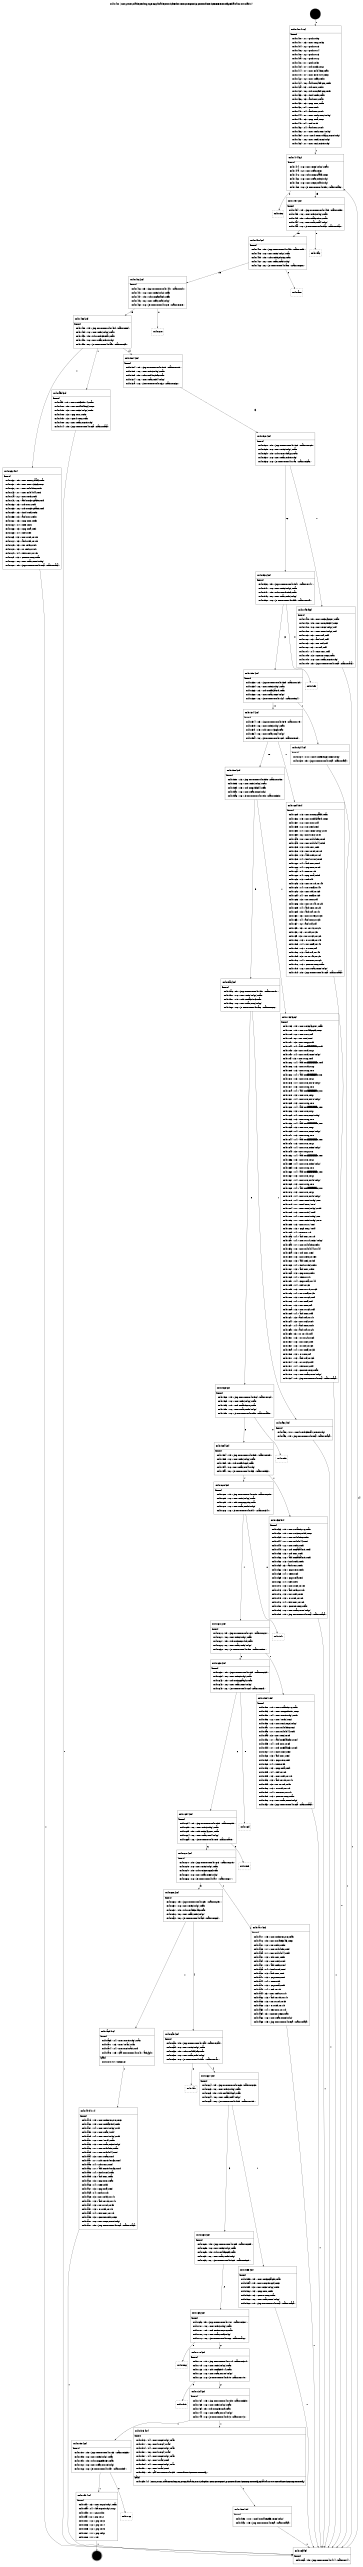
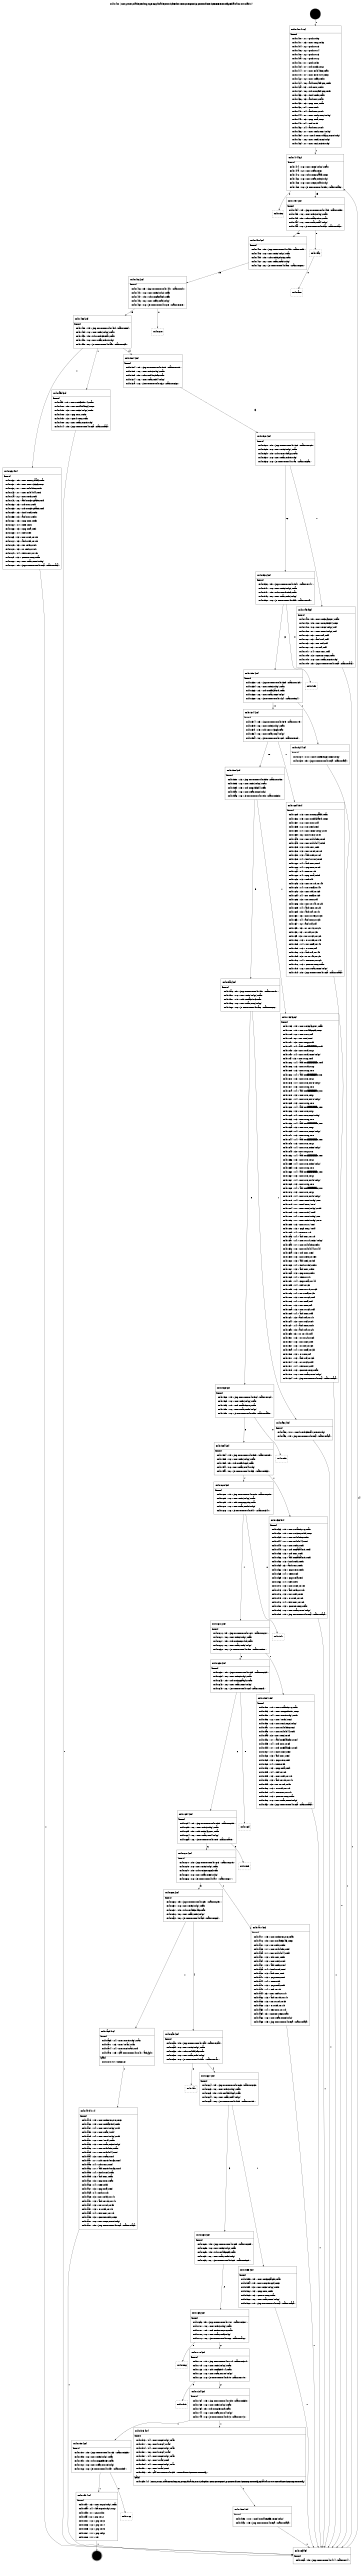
(290, 279) -> (307, 272)
